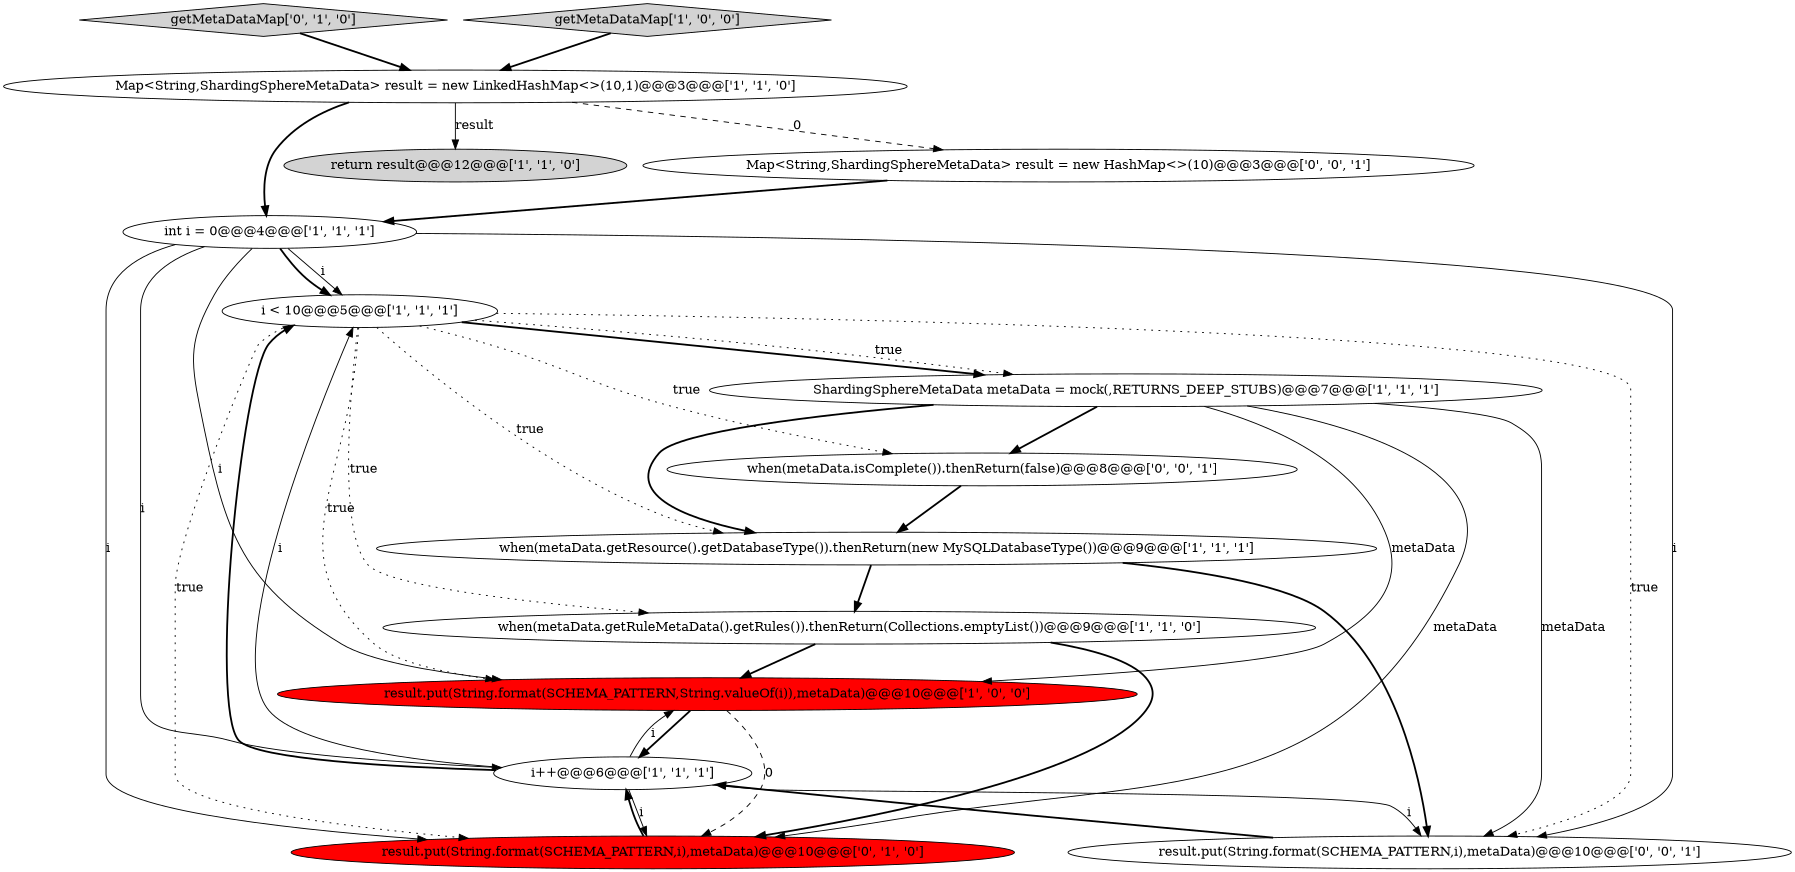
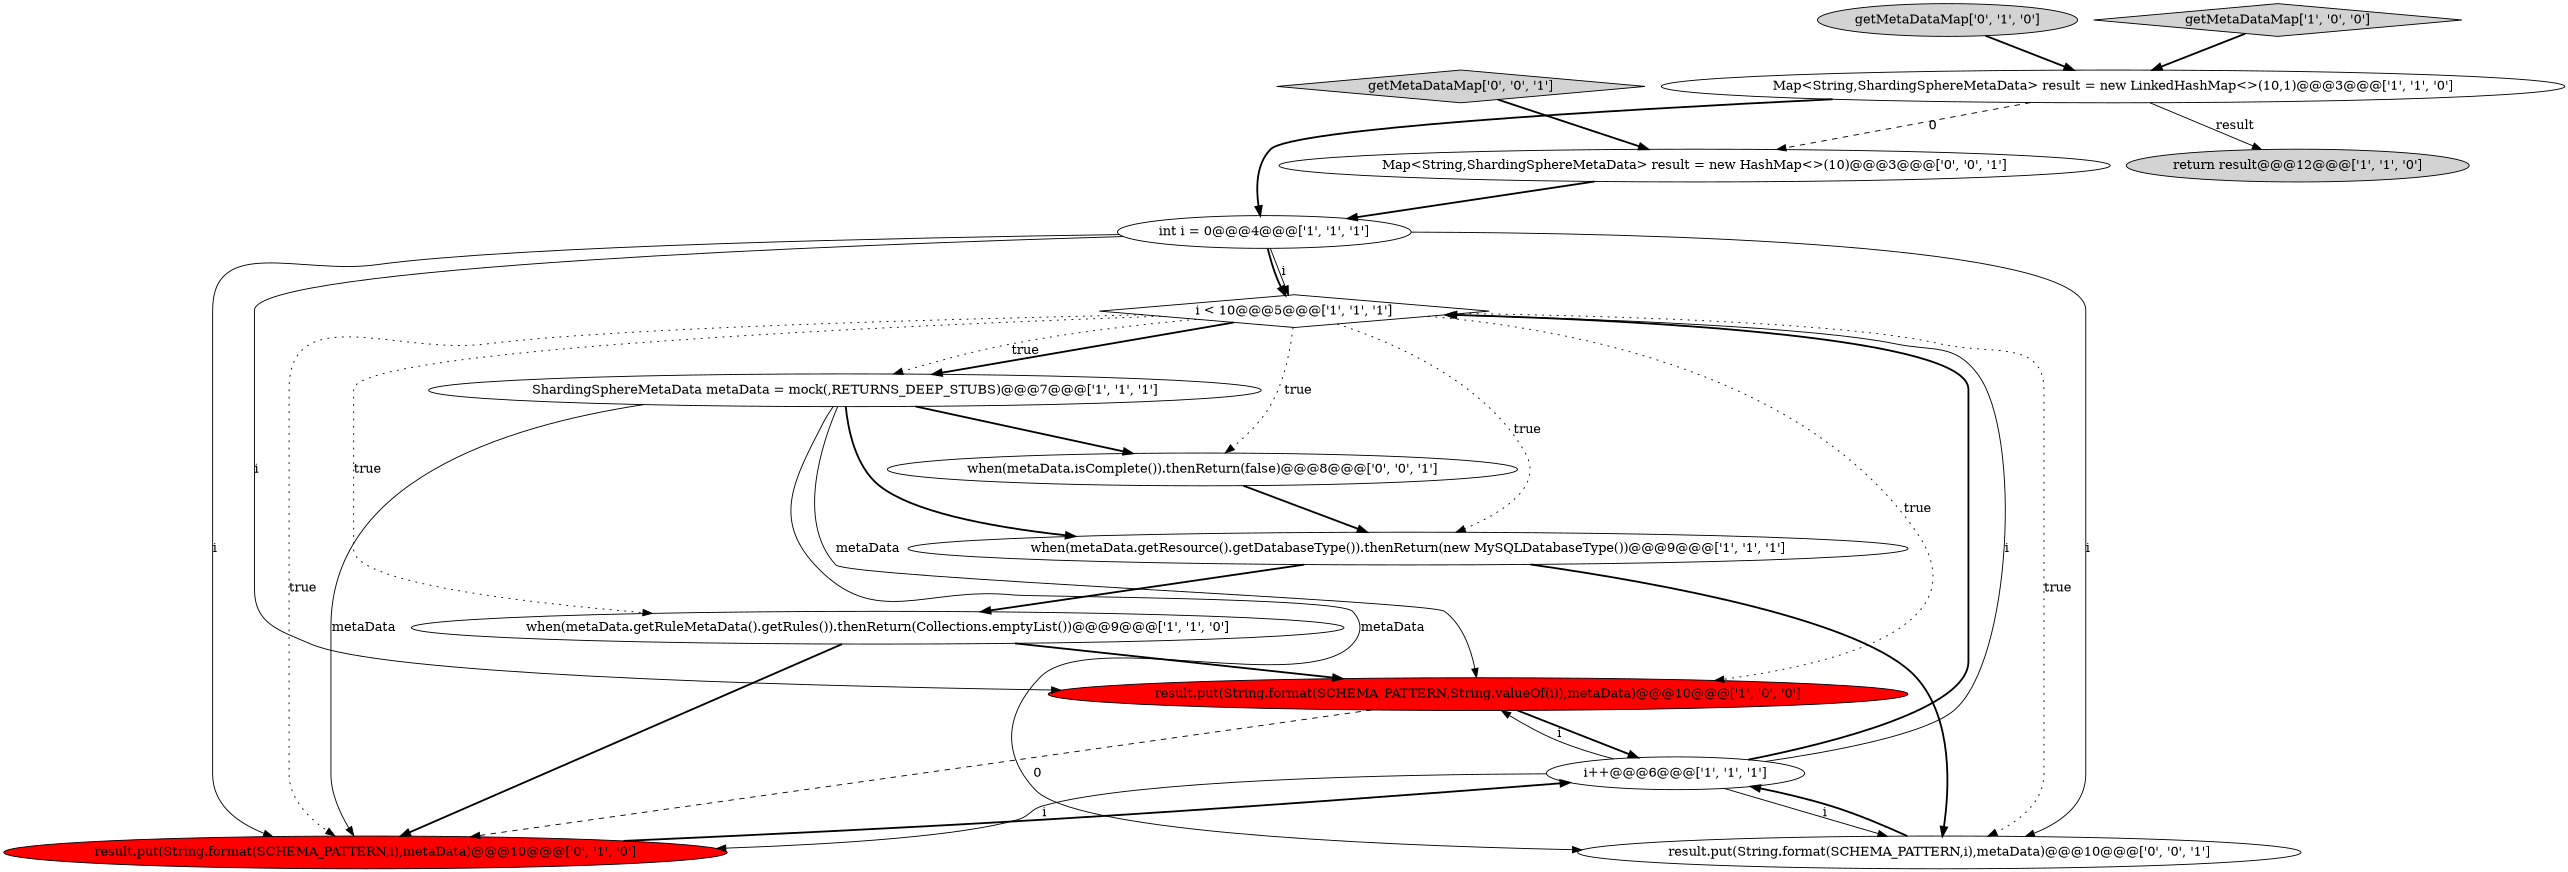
(263, 20) -> (1948, 20)
none -> (1461, 86)
(360, 311) -> (1294, 311)
(141, 642) -> none
